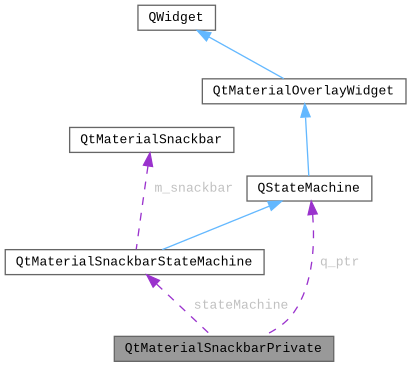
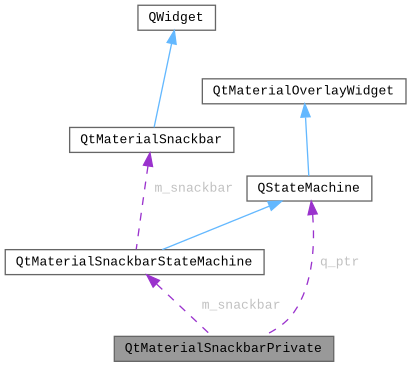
(246, 58) -> (163, 85)
(238, 305) -> (238, 305)
